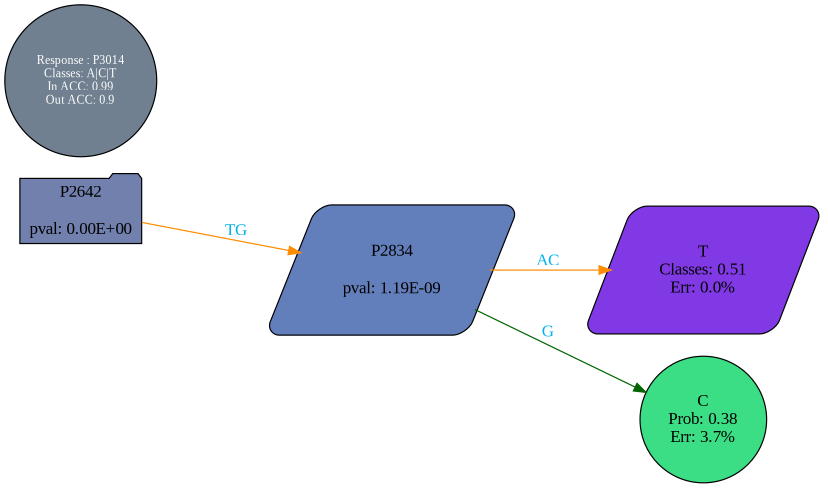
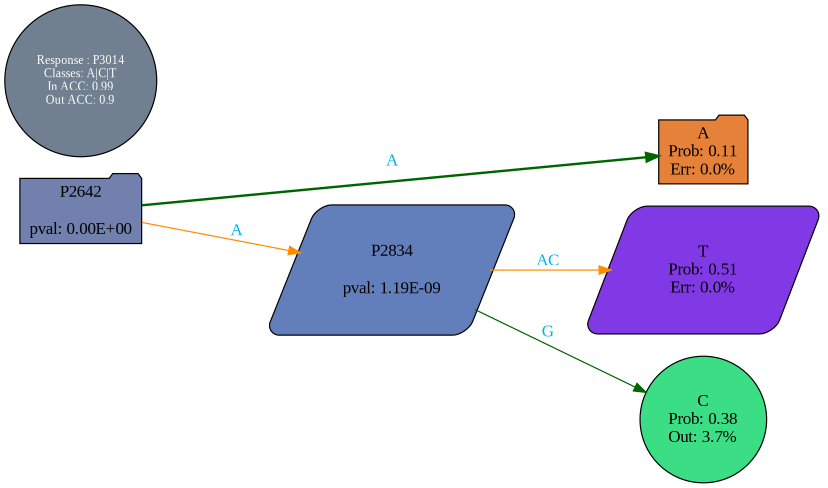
none -> (703, 152)
(236, 231) -> (236, 231)
(703, 270) -> (703, 270)
(703, 420) -> (703, 420)
